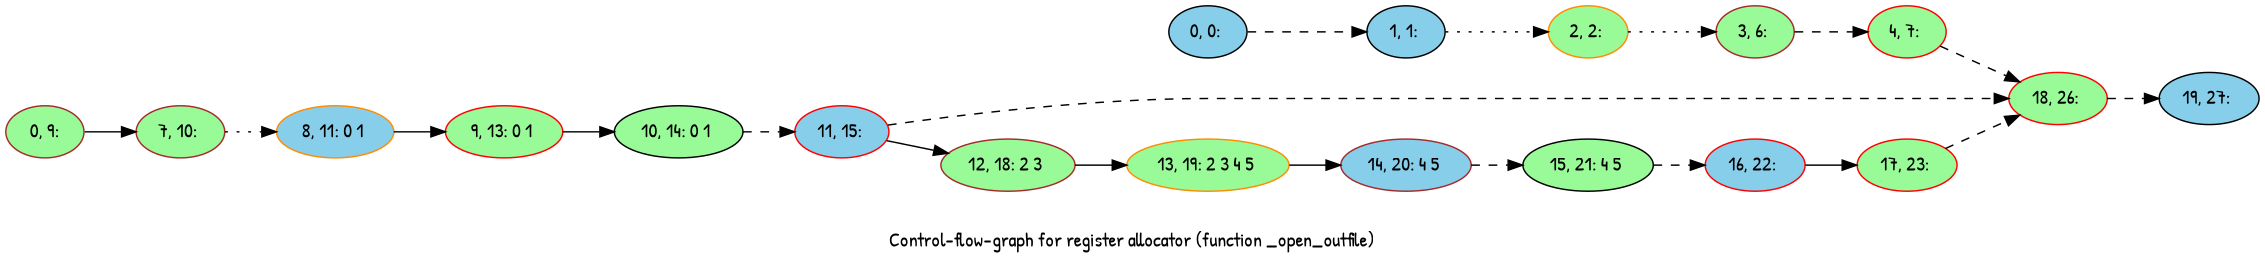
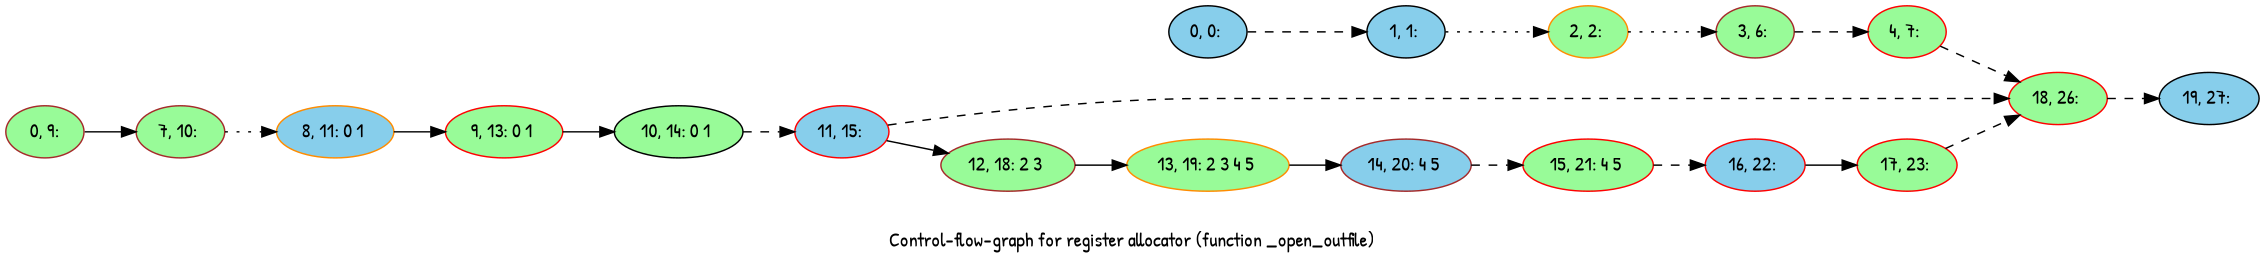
(1588, 165) -> (1588, 165)
